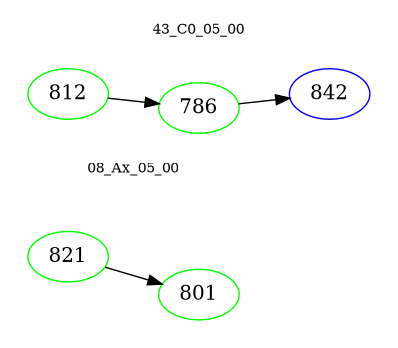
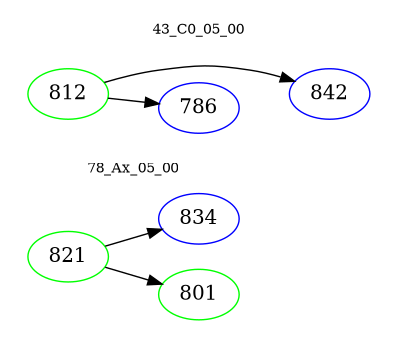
(257, 102) -> (192, 66)
(199, 108) -> (199, 108)
(134, 169) -> (134, 169)
none -> (199, 219)
